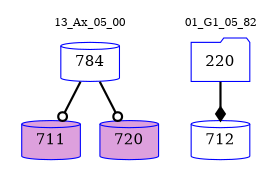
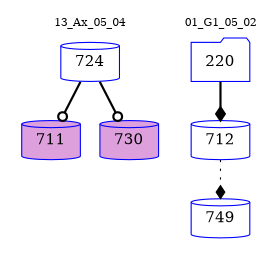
(90, 23) -> (90, 23)
(221, 23) -> (221, 23)
(90, 62) -> (90, 62)
(129, 140) -> (129, 140)
none -> (220, 218)
